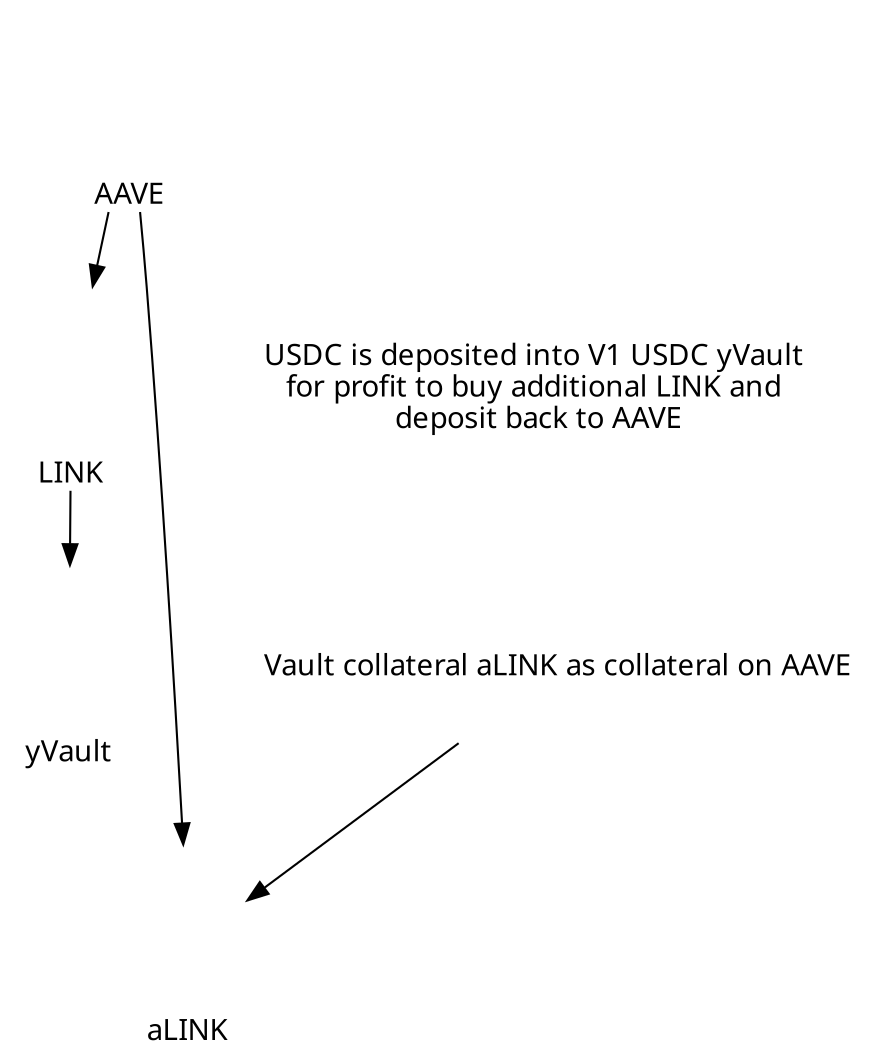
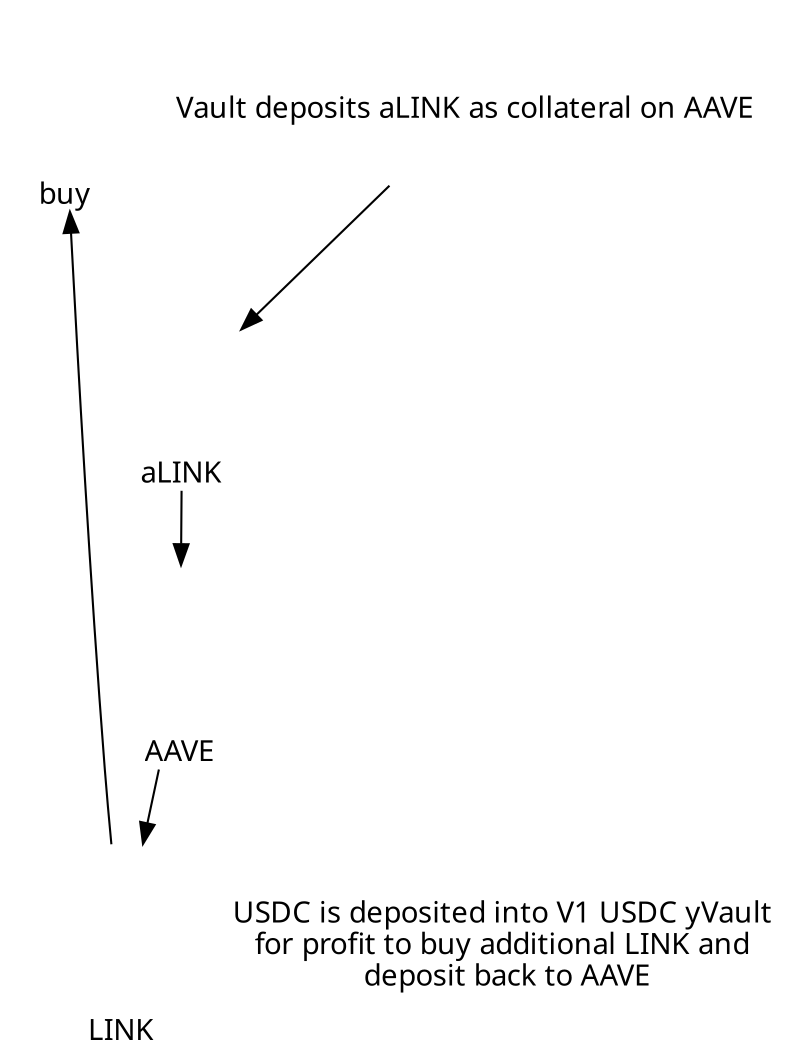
(163, 517) -> (181, 517)
(69, 668) -> (65, 110)
(557, 668) -> (465, 110)
